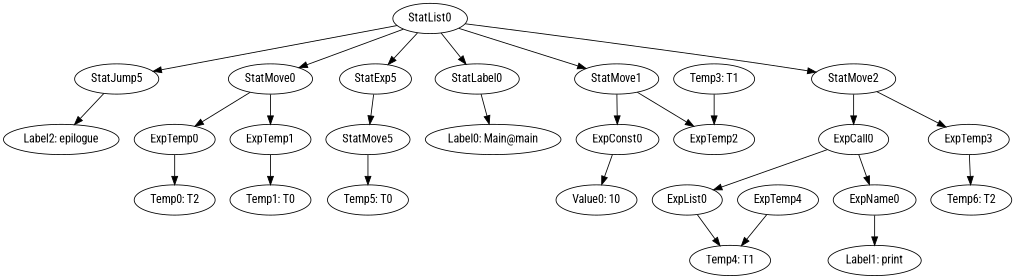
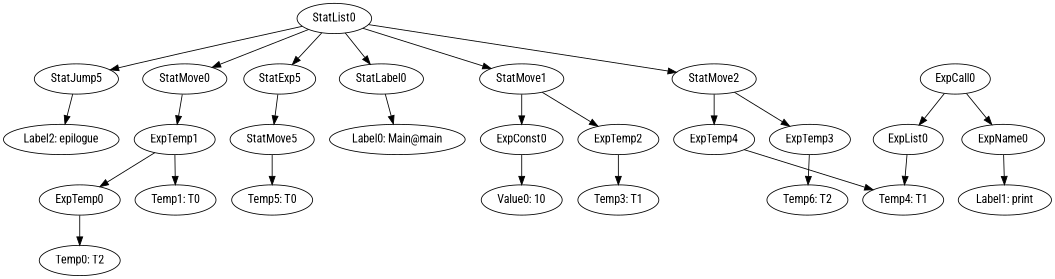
(714, 105) -> (618, 166)
(854, 105) -> (714, 105)
(226, 107) -> (131, 167)
